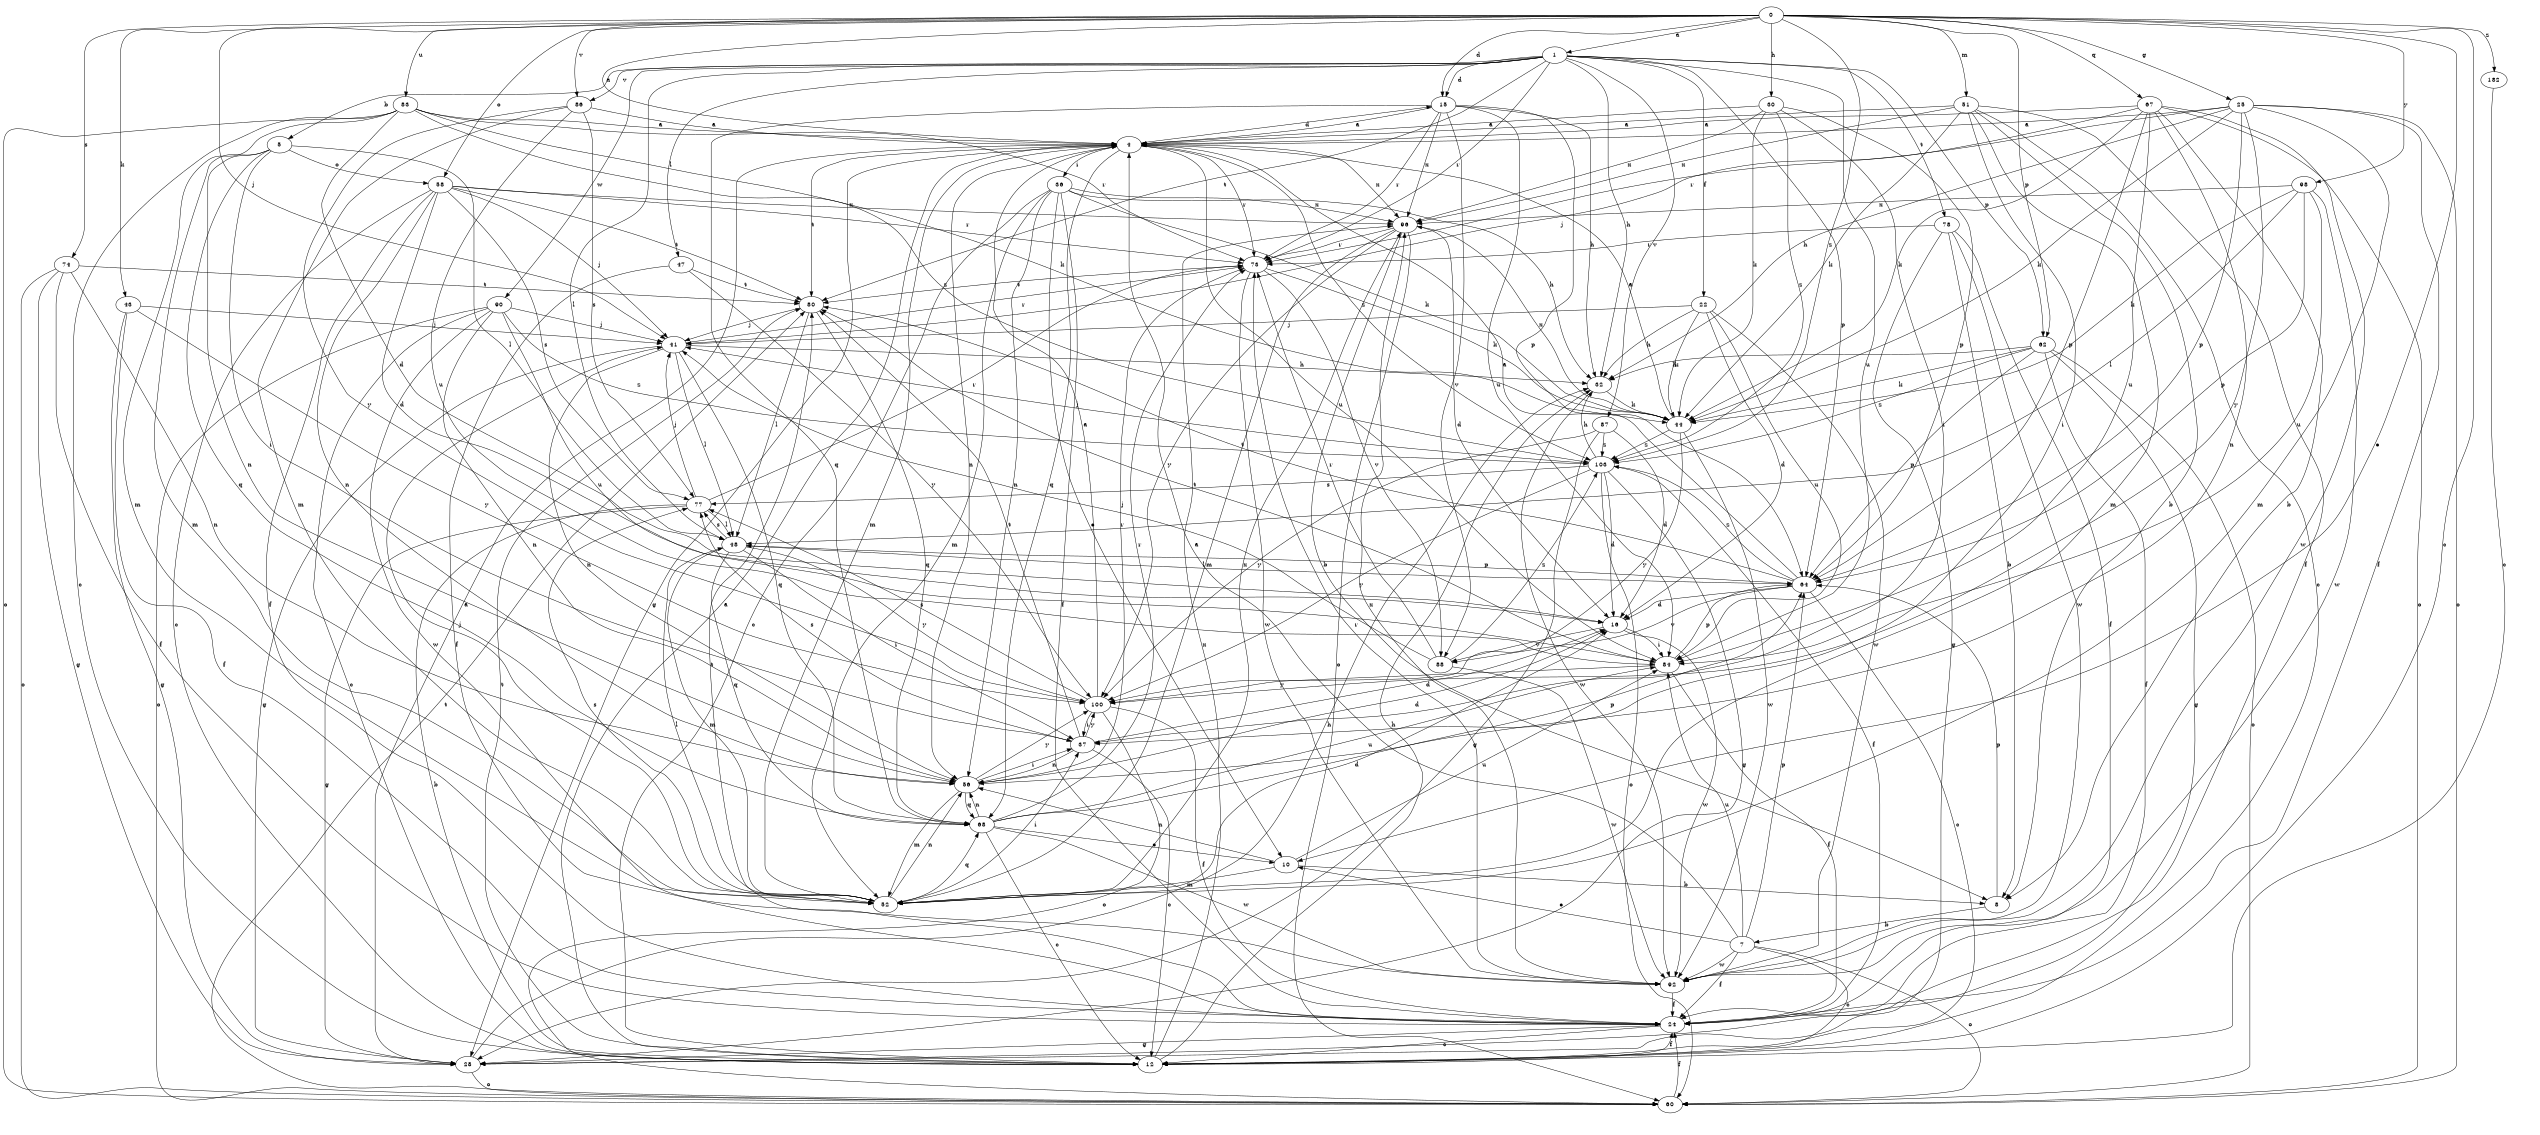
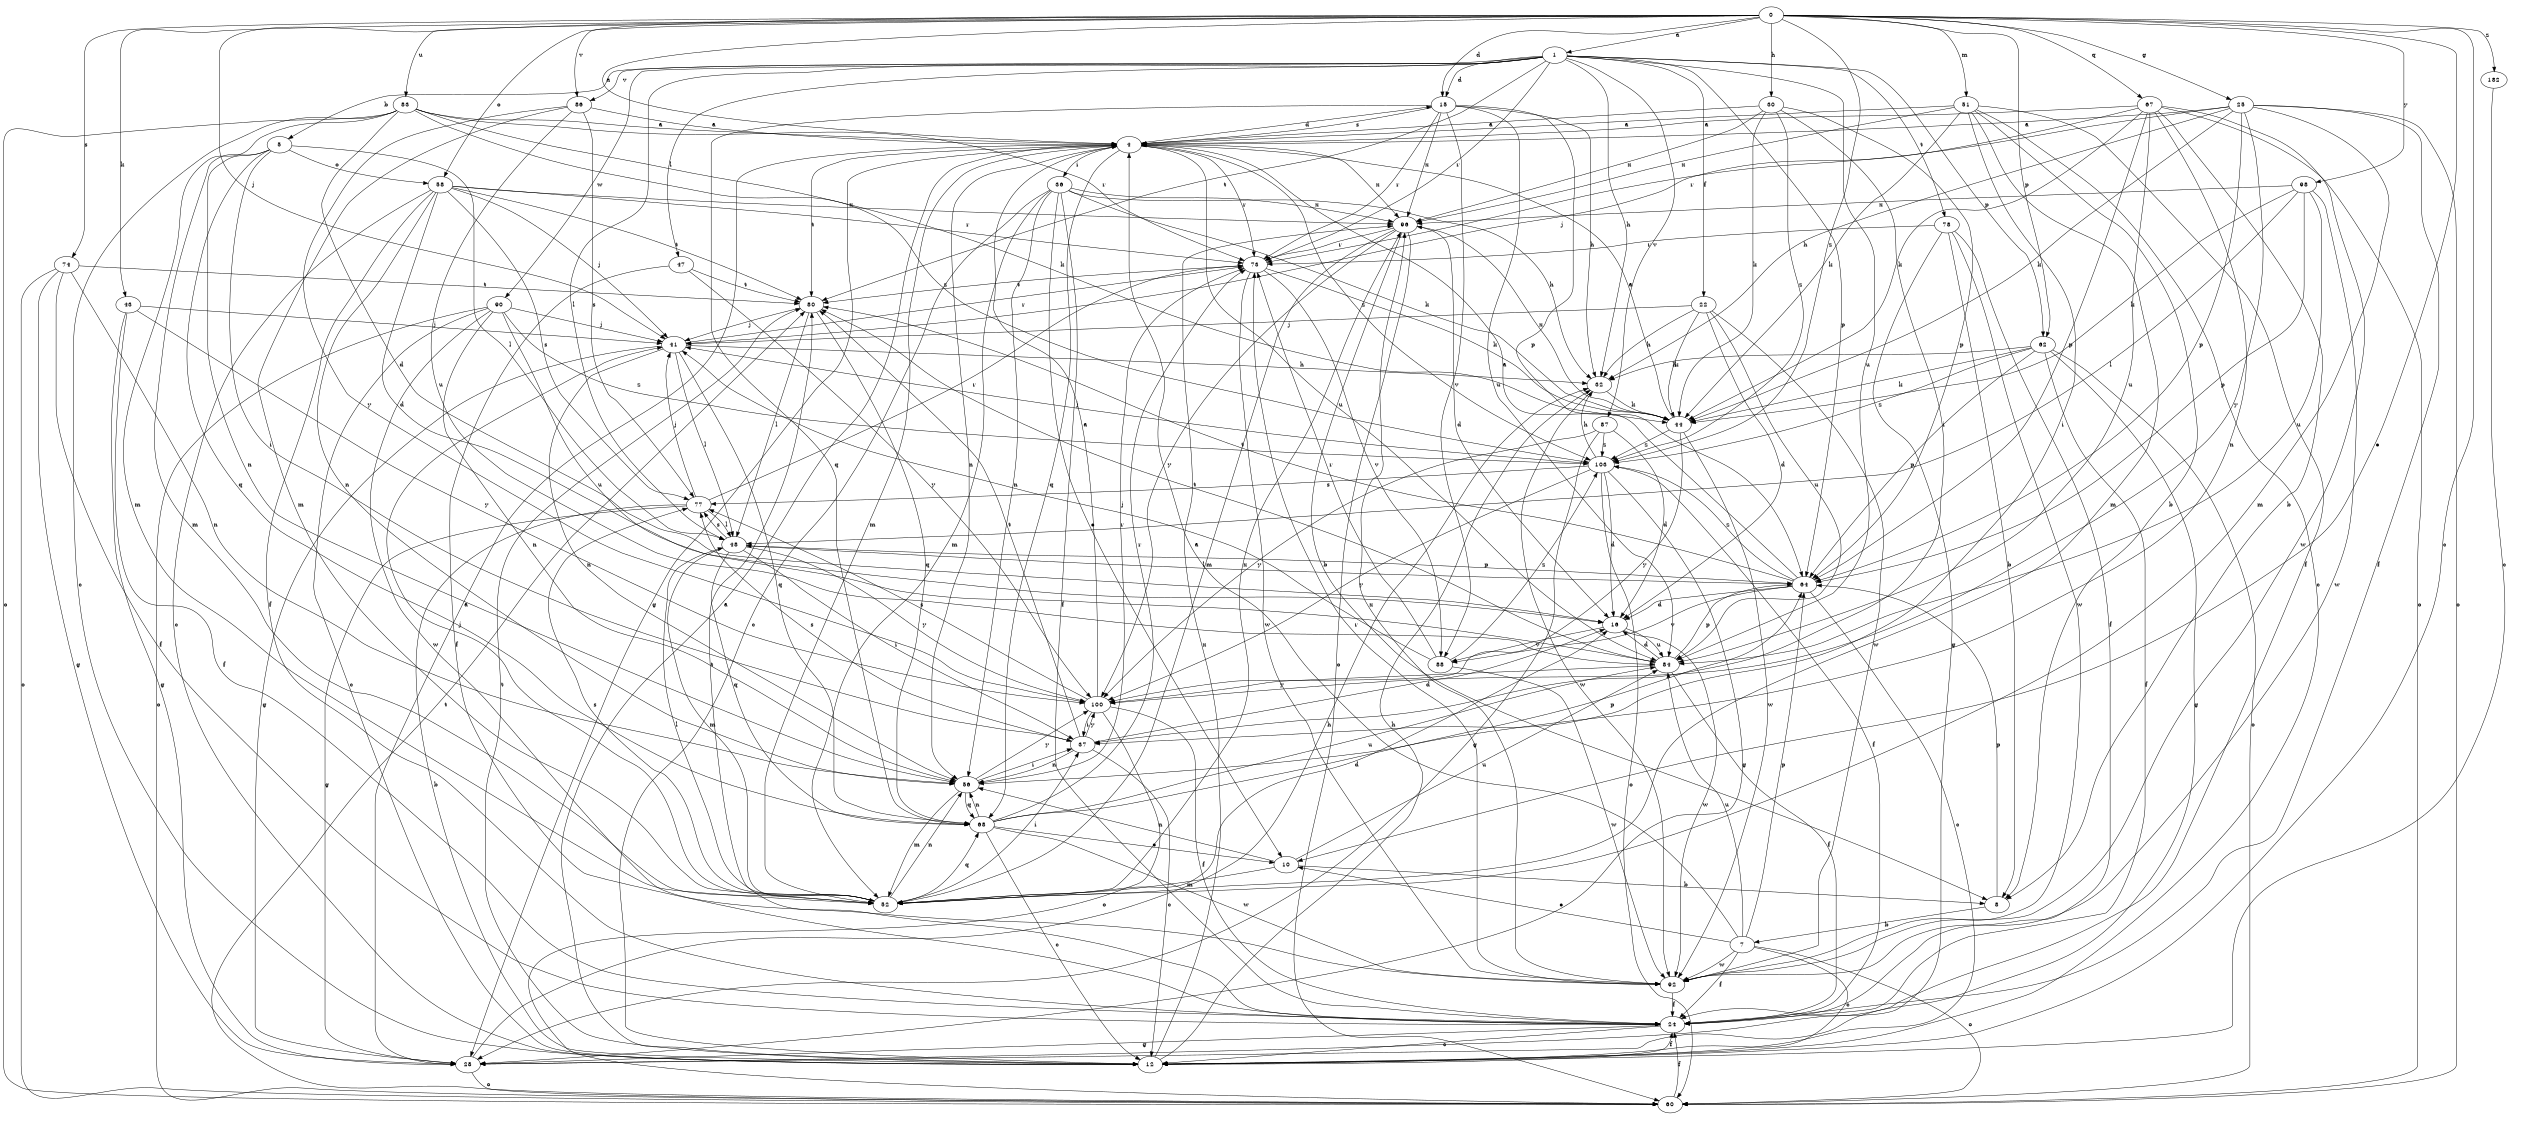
(1358, 125) -> (1358, 125)
(1659, 645) -> (1659, 645)
(1263, 728) -> (1643, 646)
